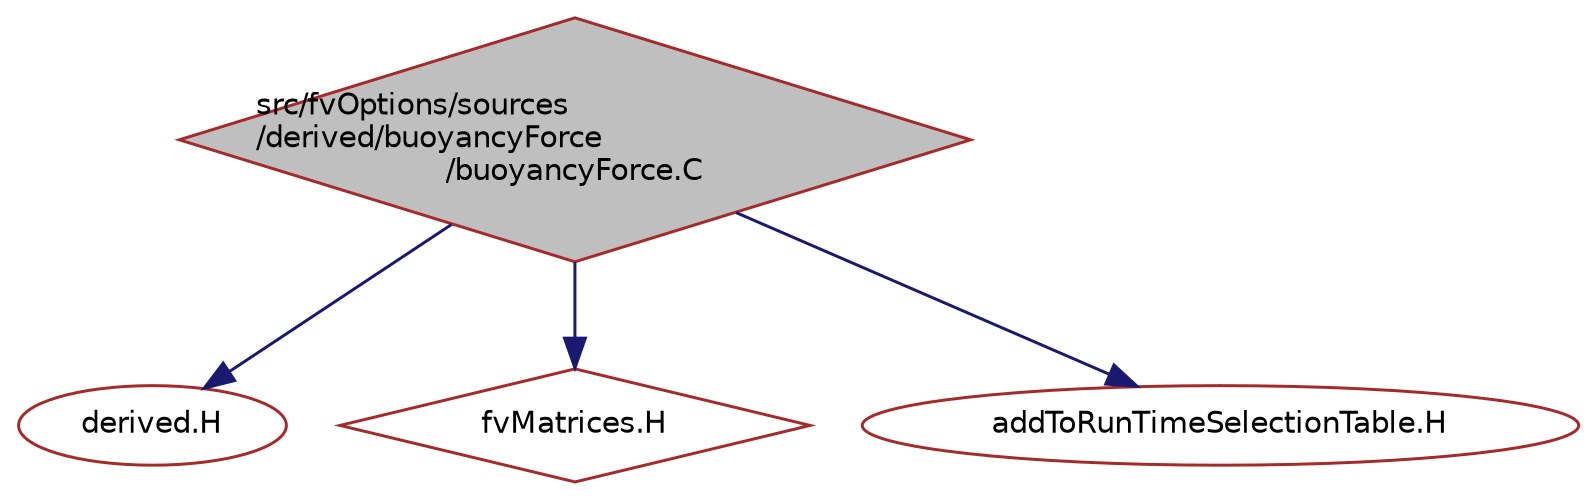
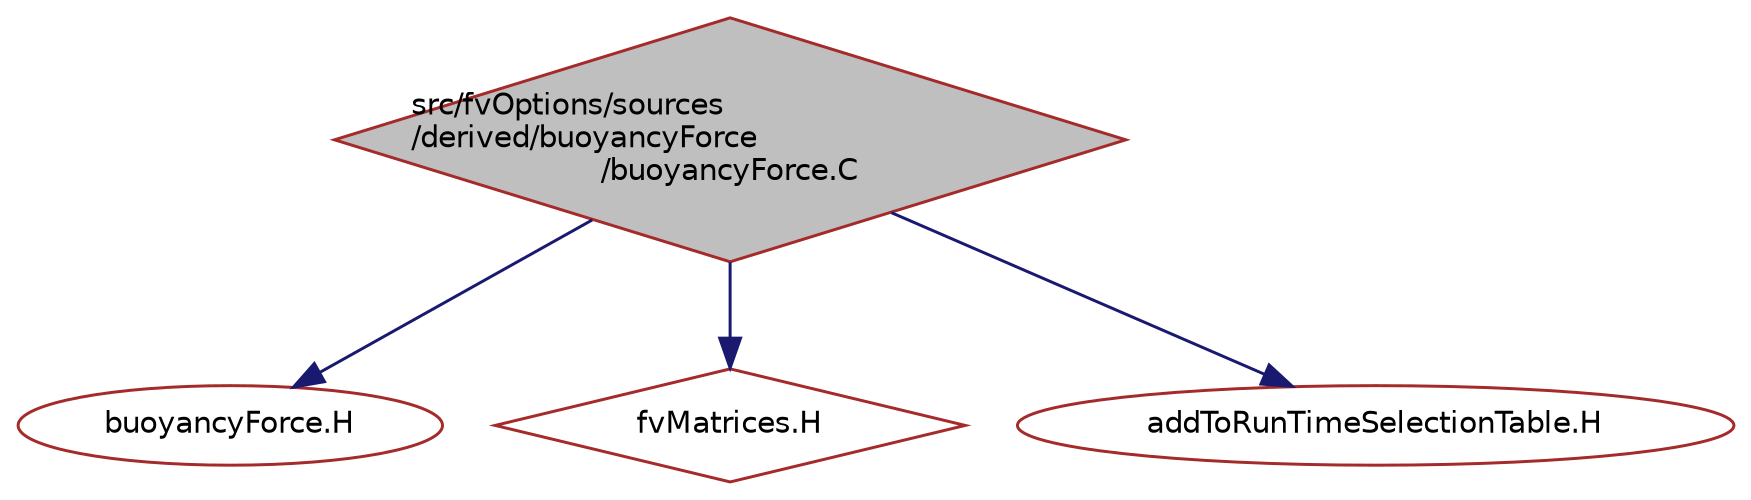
(152, 425) -> (230, 425)
